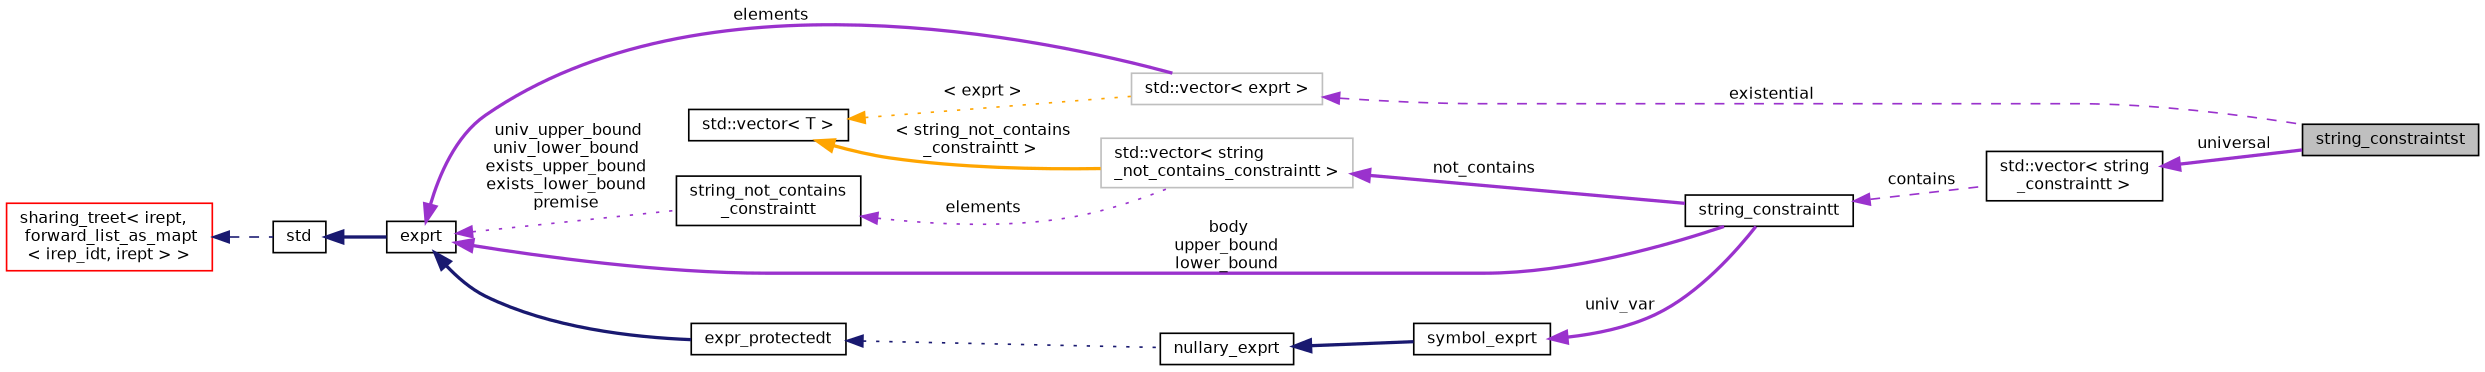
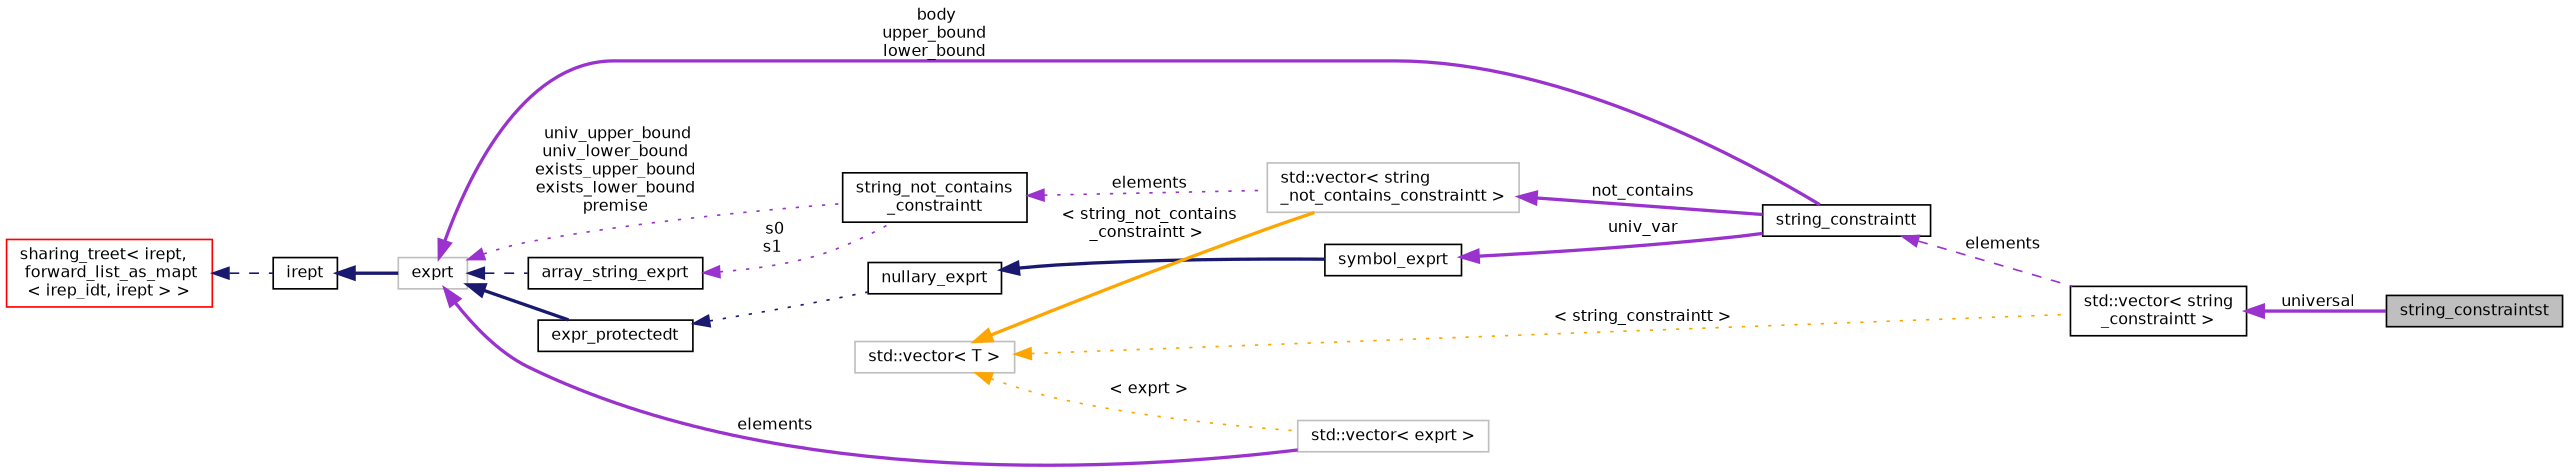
(1821, 104) -> none
(769, 125) -> (935, 357)
(1920, 180) -> (2001, 244)
(300, 237) -> (305, 273)
(421, 237) -> (433, 273)
none -> (616, 273)
none -> (1551, 334)
